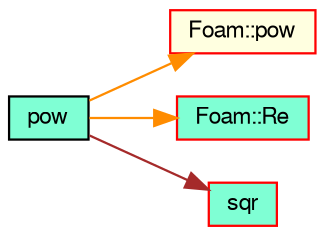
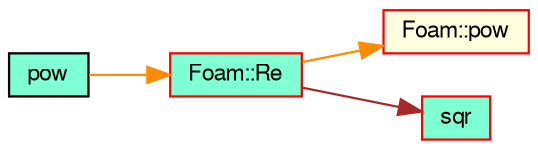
(130, 82) -> (331, 56)
(138, 158) -> (351, 97)
